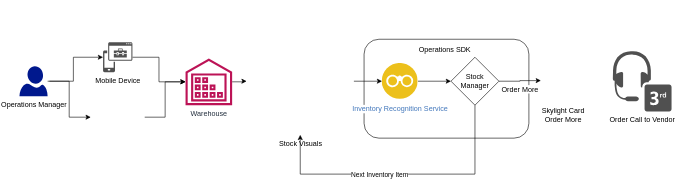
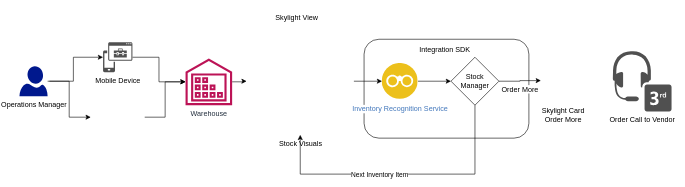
none -> (296, 18)
(445, 50) -> (445, 50)
